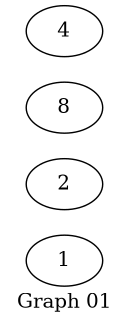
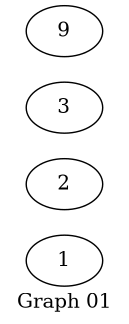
(64, 31) -> (64, 31)
(64, 108) -> (64, 108)
